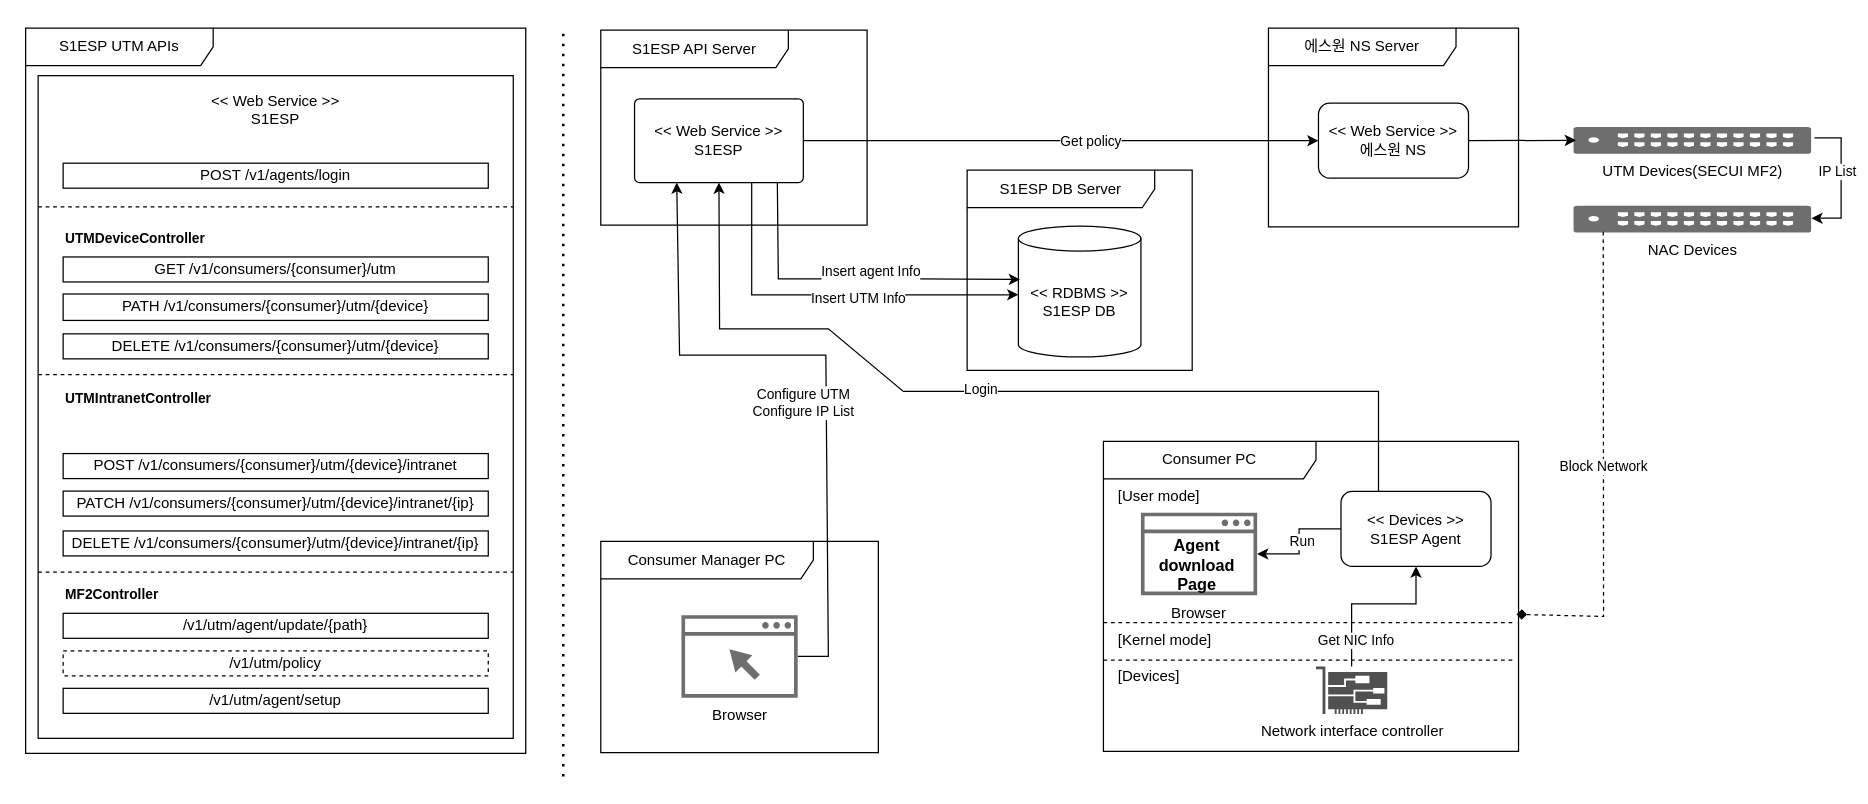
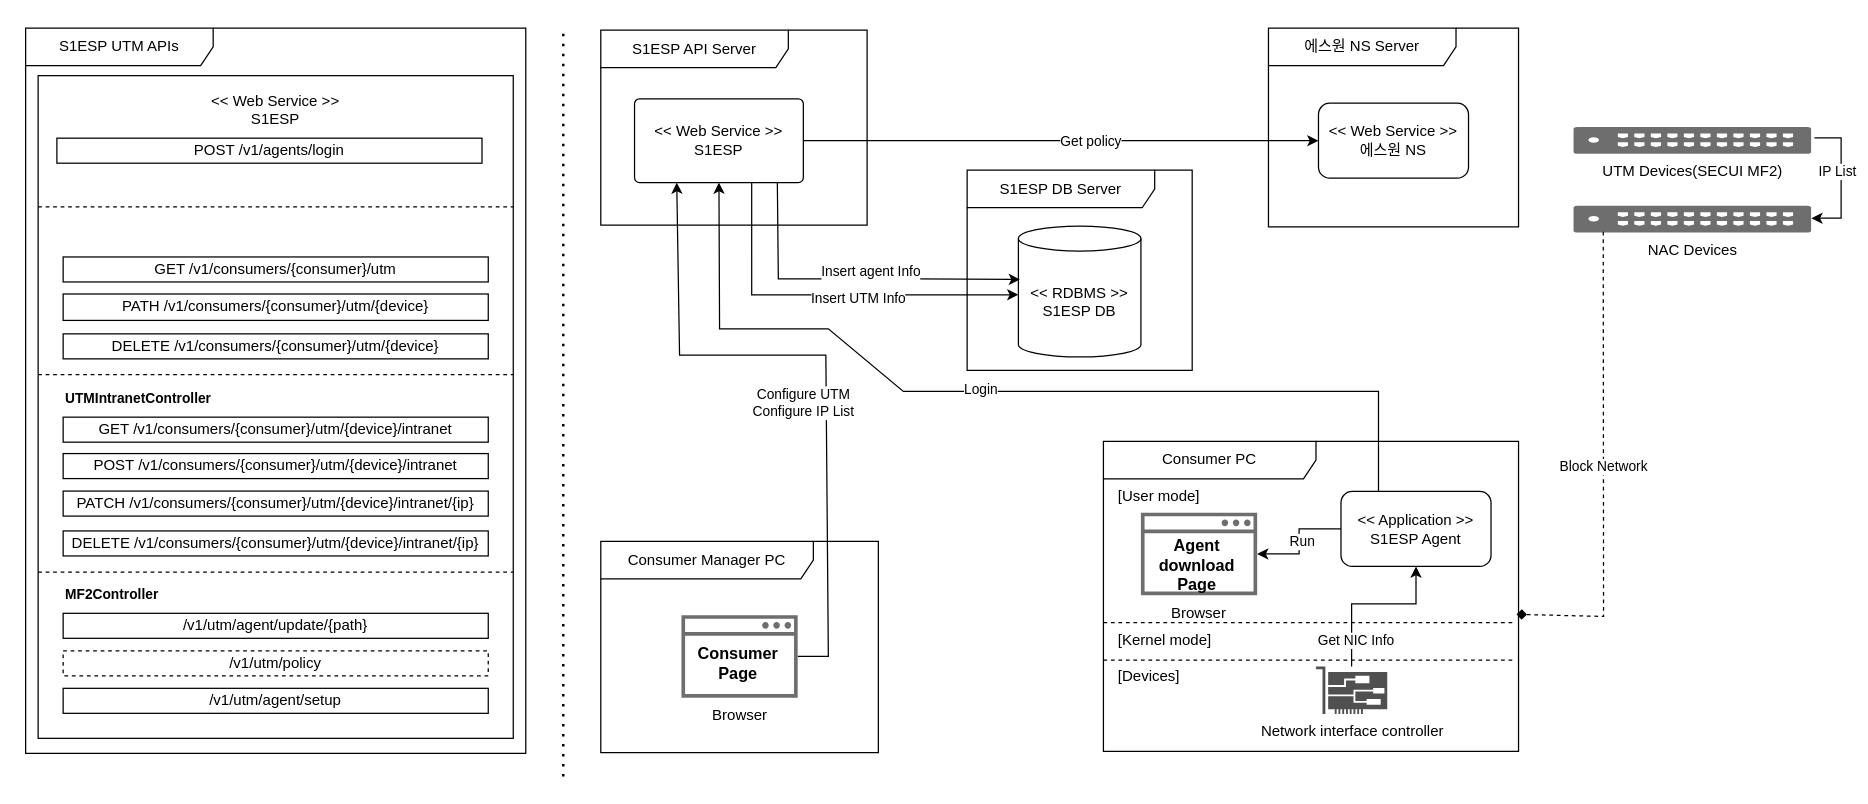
(1516, 140) -> none
(276, 176) -> (269, 151)
(182, 238) -> none
none -> (276, 430)
(1416, 529) -> (1416, 529)
none -> (738, 663)
